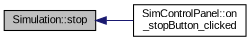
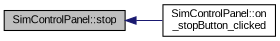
(50, 21) -> (65, 21)
